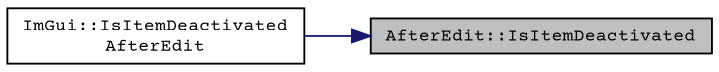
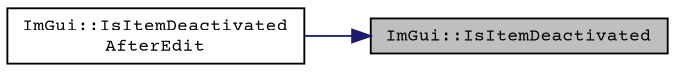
(541, 36) -> (519, 36)
